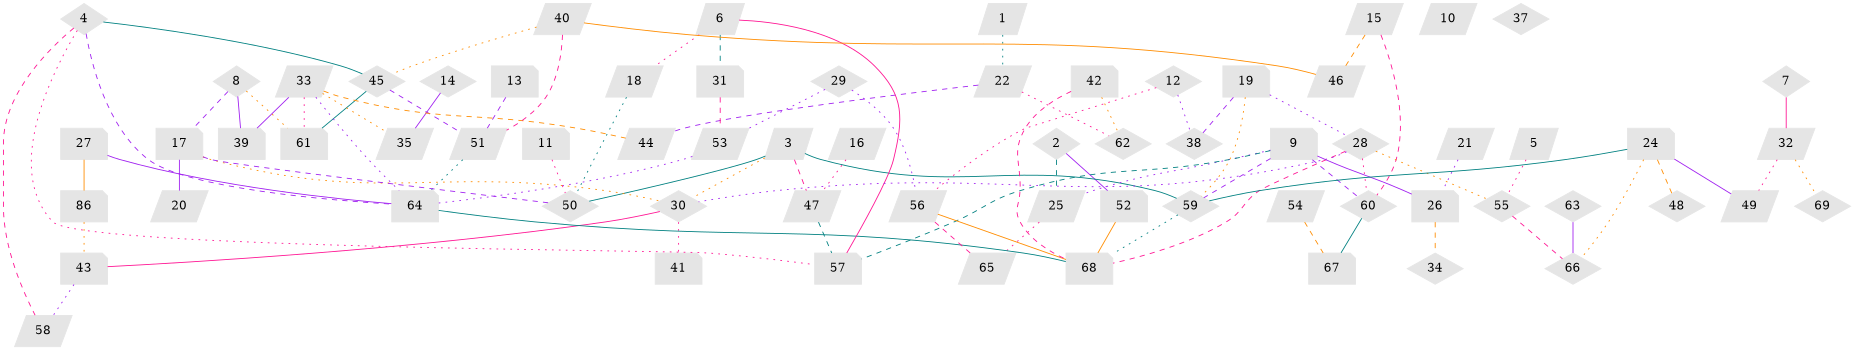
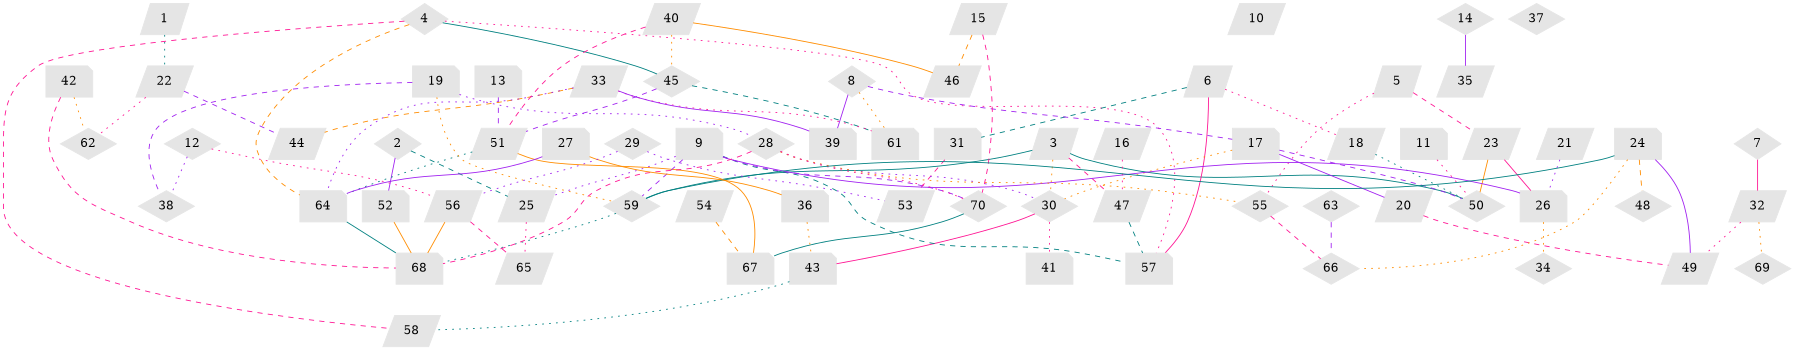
(342, 112) -> (783, 105)
(354, 113) -> none
none -> (1492, 144)
(152, 161) -> (302, 81)
none -> (597, 165)
(592, 180) -> none
(84, 206) -> (805, 206)
(1368, 206) -> (978, 206)
(1435, 238) -> (1544, 231)
(1573, 238) -> (1331, 238)
none -> (1551, 247)
(64, 300) -> (614, 317)
